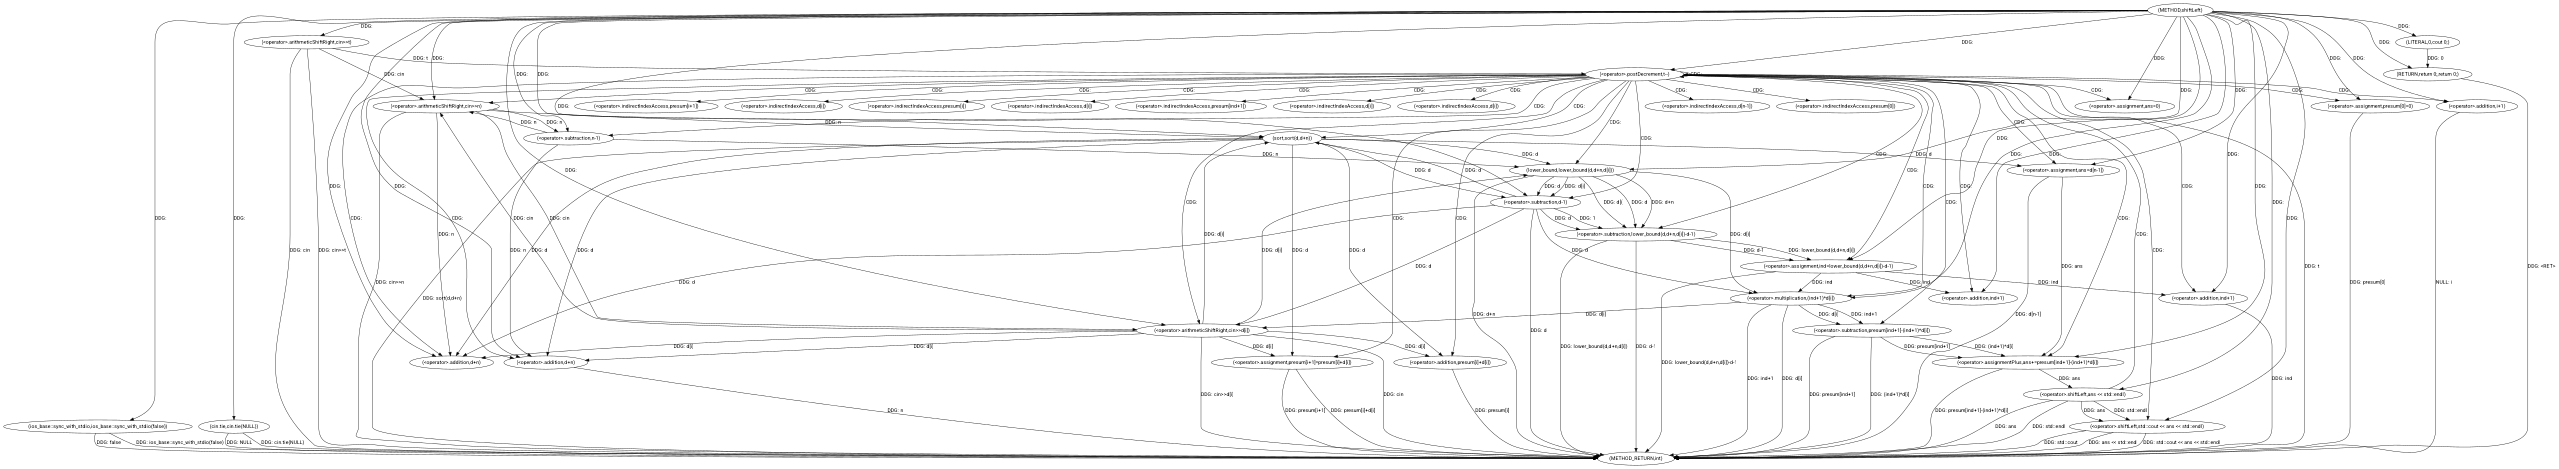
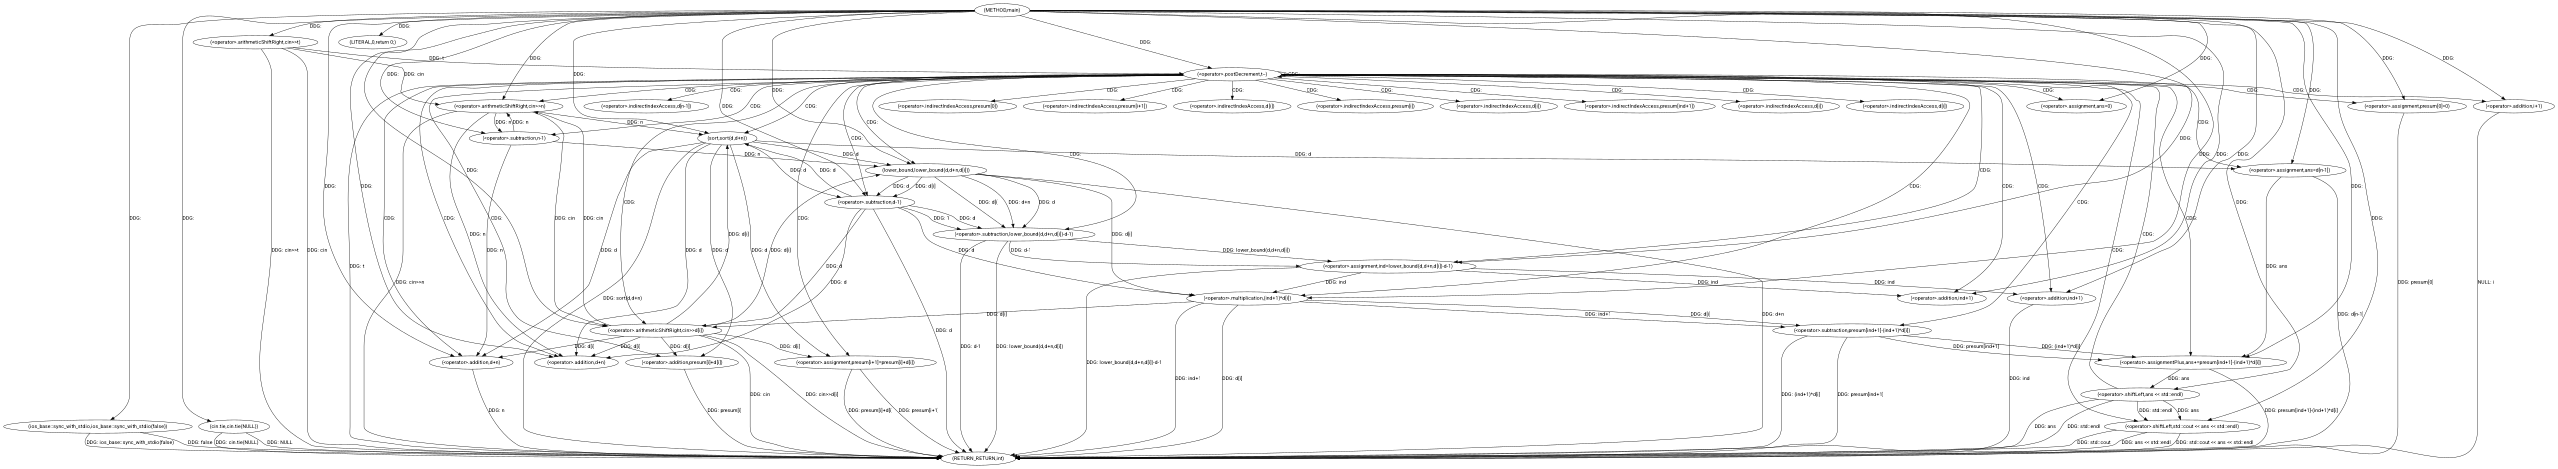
(2180, 10) -> (1002, 10)
(2428, 42) -> (373, 42)
(2428, 74) -> none
(1636, 459) -> (978, 459)
